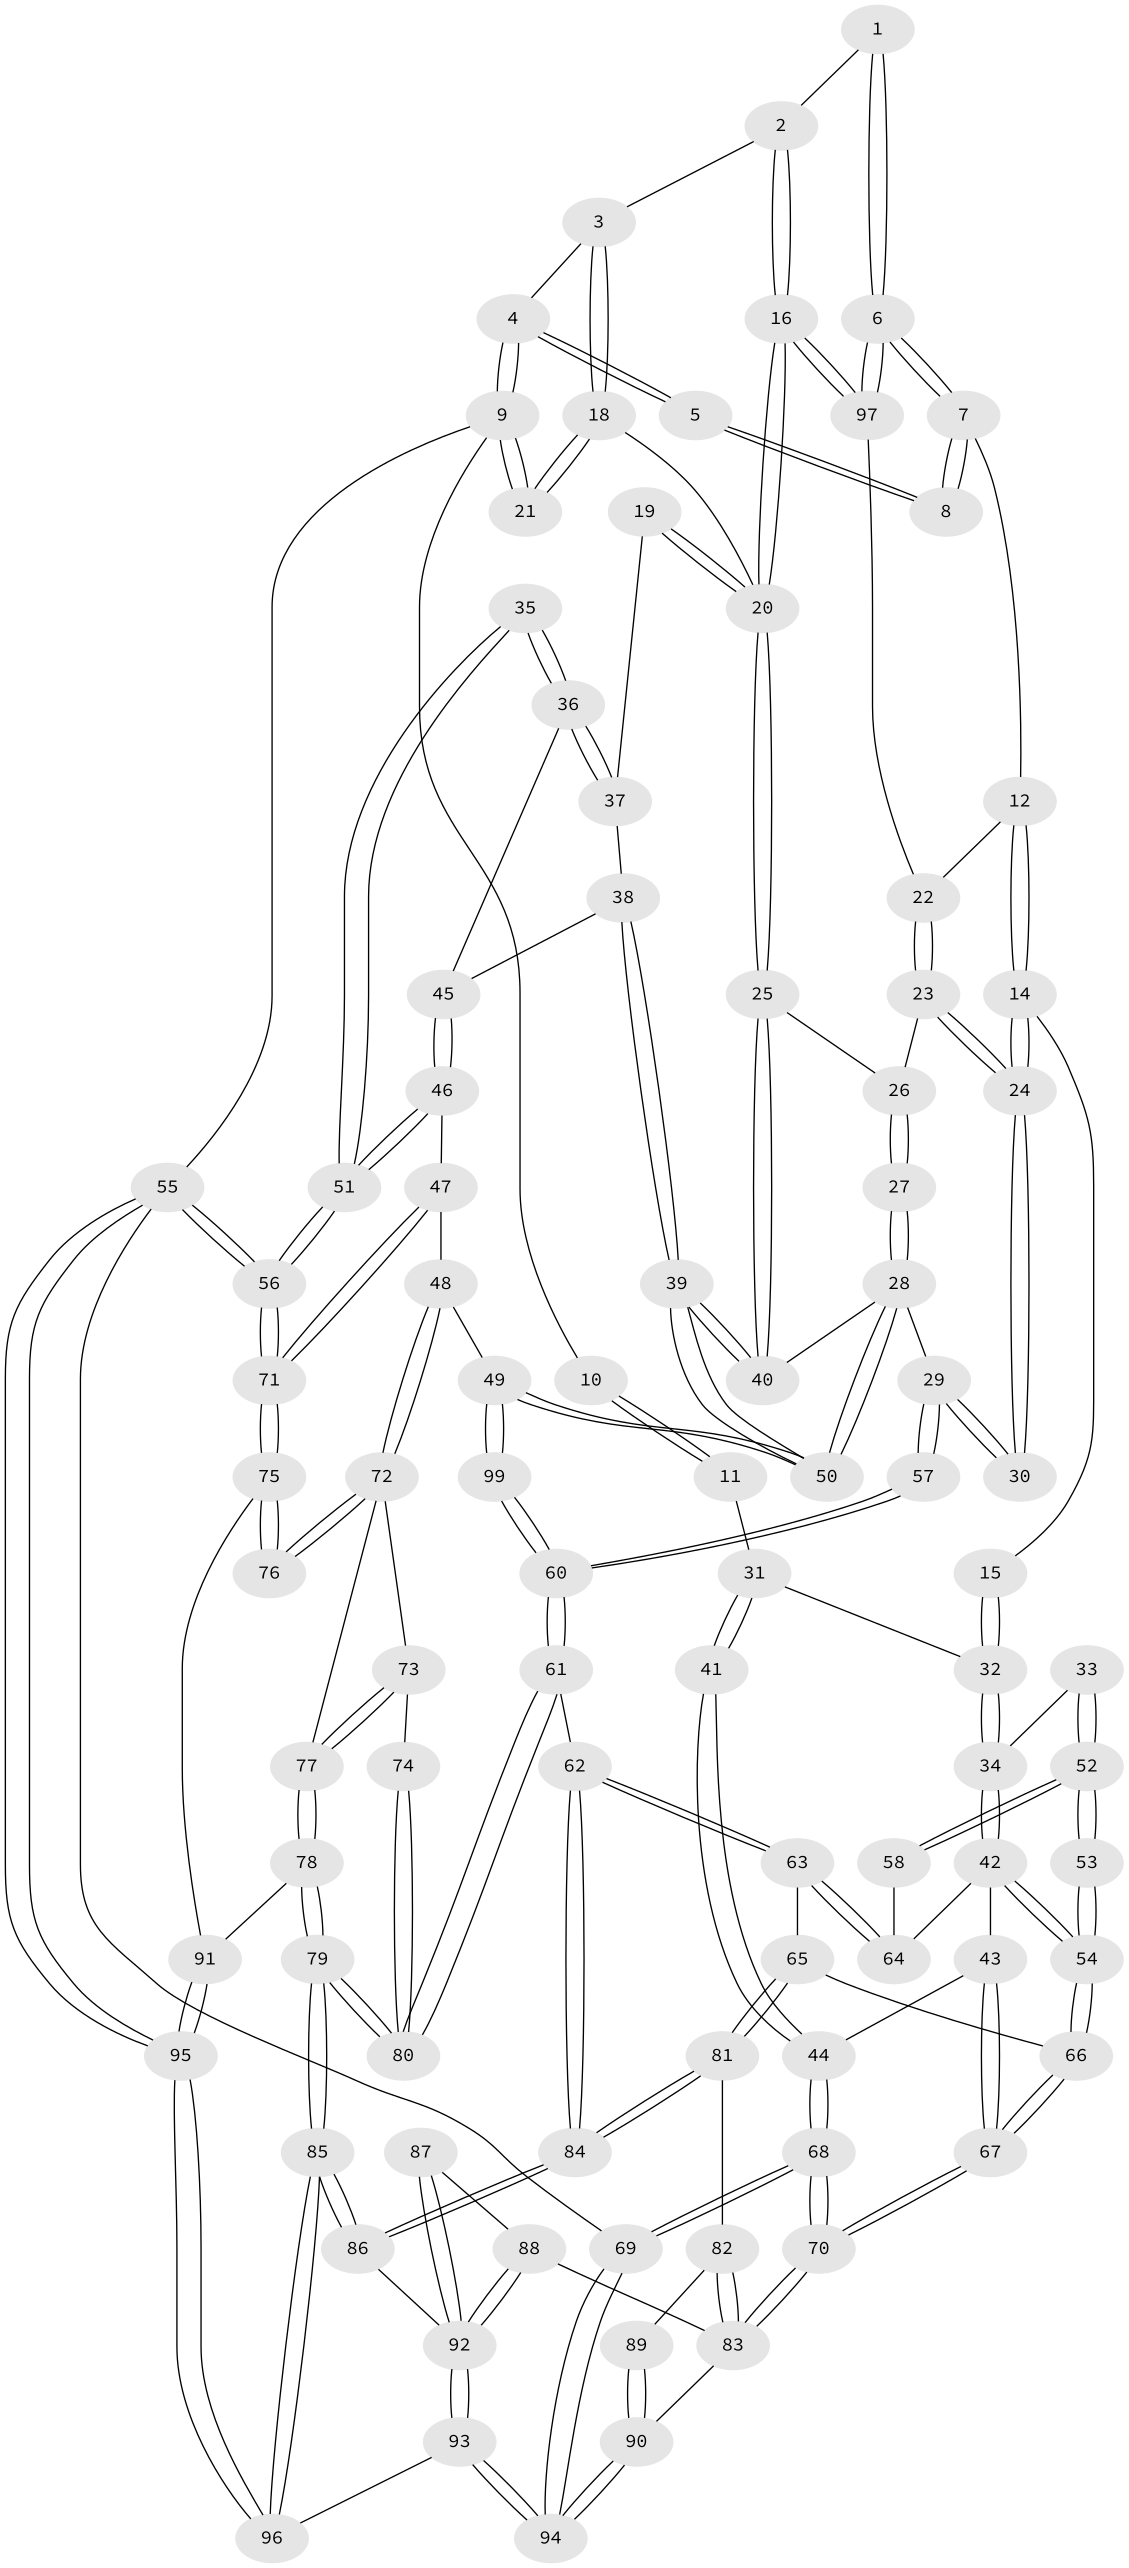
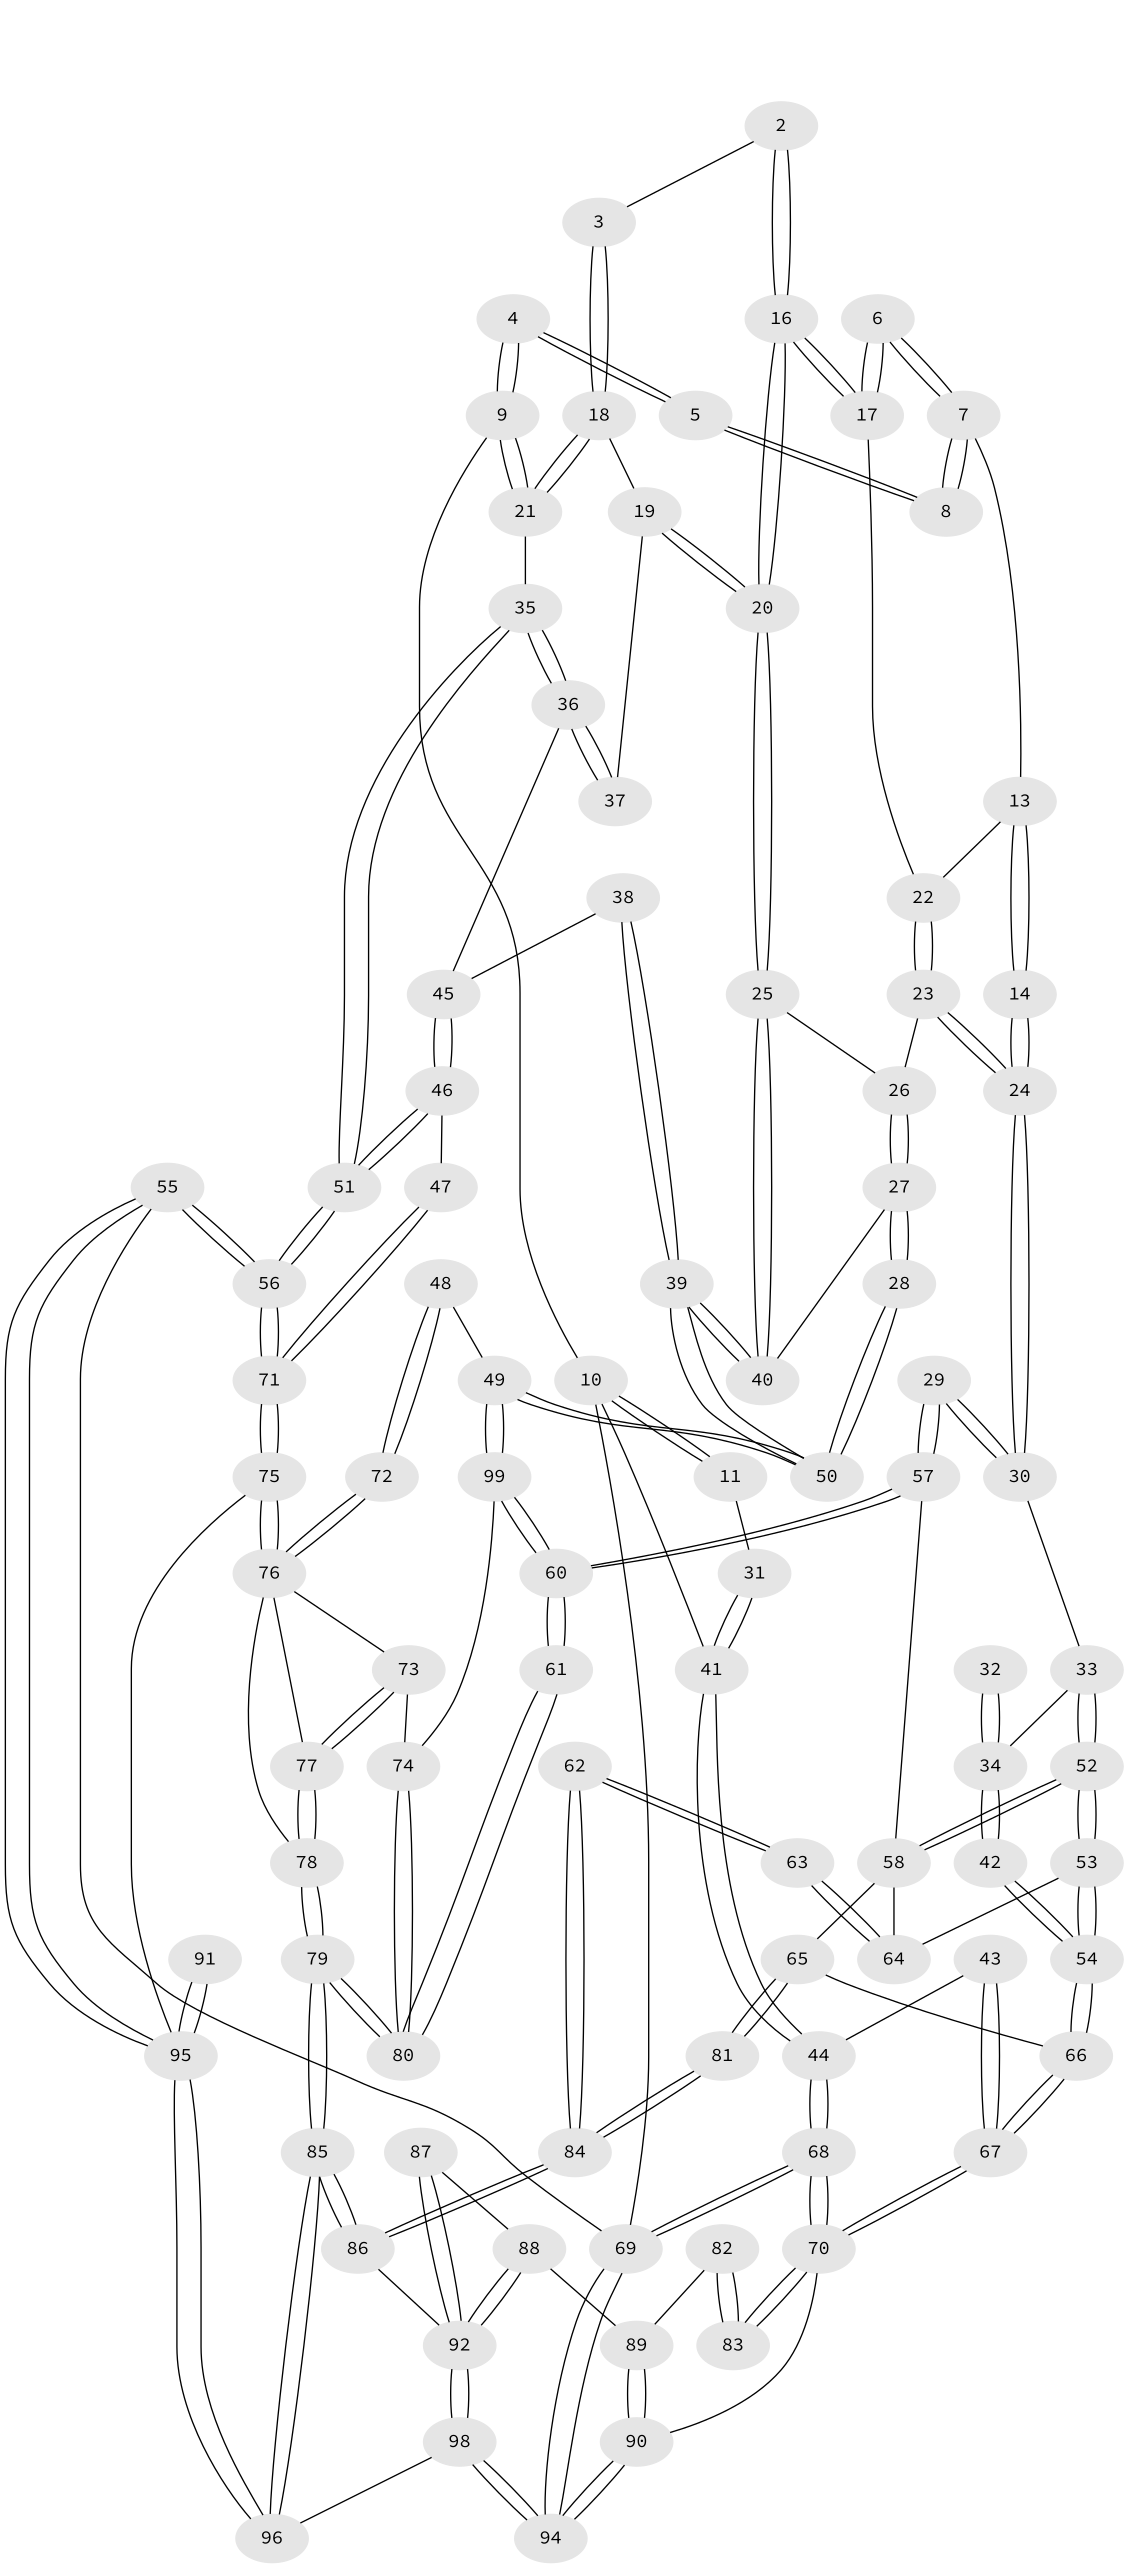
(878, 29) -> none
(556, 271) -> none
(867, 415) -> (867, 415)
(701, 498) -> (622, 463)
none -> (525, 560)
(272, 757) -> none
(1020, 801) -> (1020, 801)
(619, 850) -> none
(441, 1236) -> none
(831, 1332) -> (831, 1284)
(917, 1332) -> none
none -> (655, 1524)
(395, 1573) -> (339, 1622)
(990, 1573) -> none
none -> (1053, 1574)
(344, 1622) -> (288, 1670)
(873, 1622) -> none
none -> (477, 1630)
none -> (909, 1670)
(182, 1709) -> (131, 1746)
(566, 1718) -> none
none -> (647, 1814)
(256, 1911) -> (249, 1724)
(797, 1911) -> (857, 1900)
(942, 1911) -> (991, 1911)
(990, 1911) -> none
(722, 2152) -> none
(631, 2297) -> (578, 2293)
(685, 2394) -> (773, 2379)
(460, 2442) -> (460, 2442)
